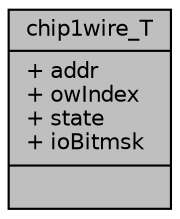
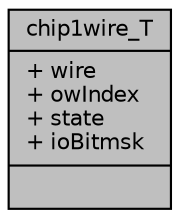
(63, 71) -> (62, 71)
